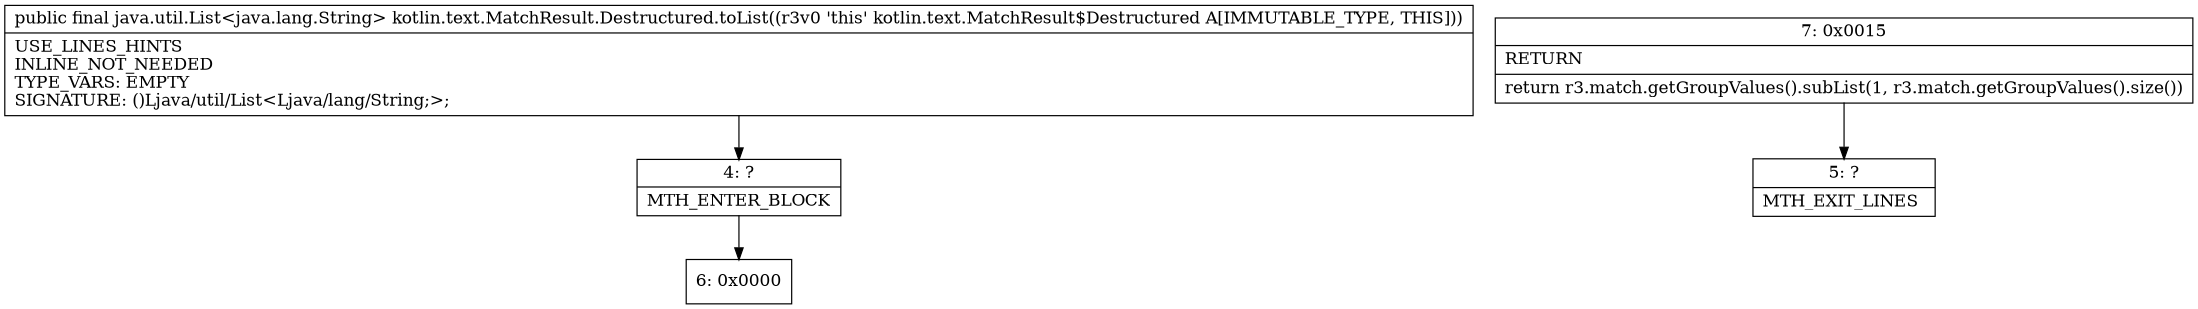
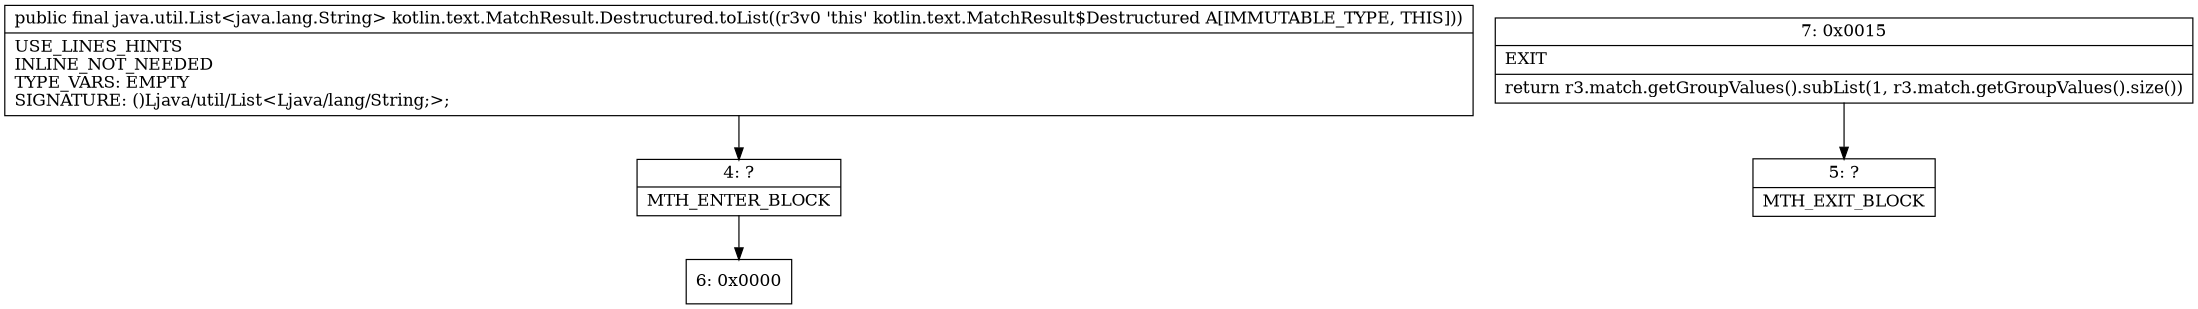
(1544, 59) -> (1526, 59)
(1840, 201) -> (1844, 201)
